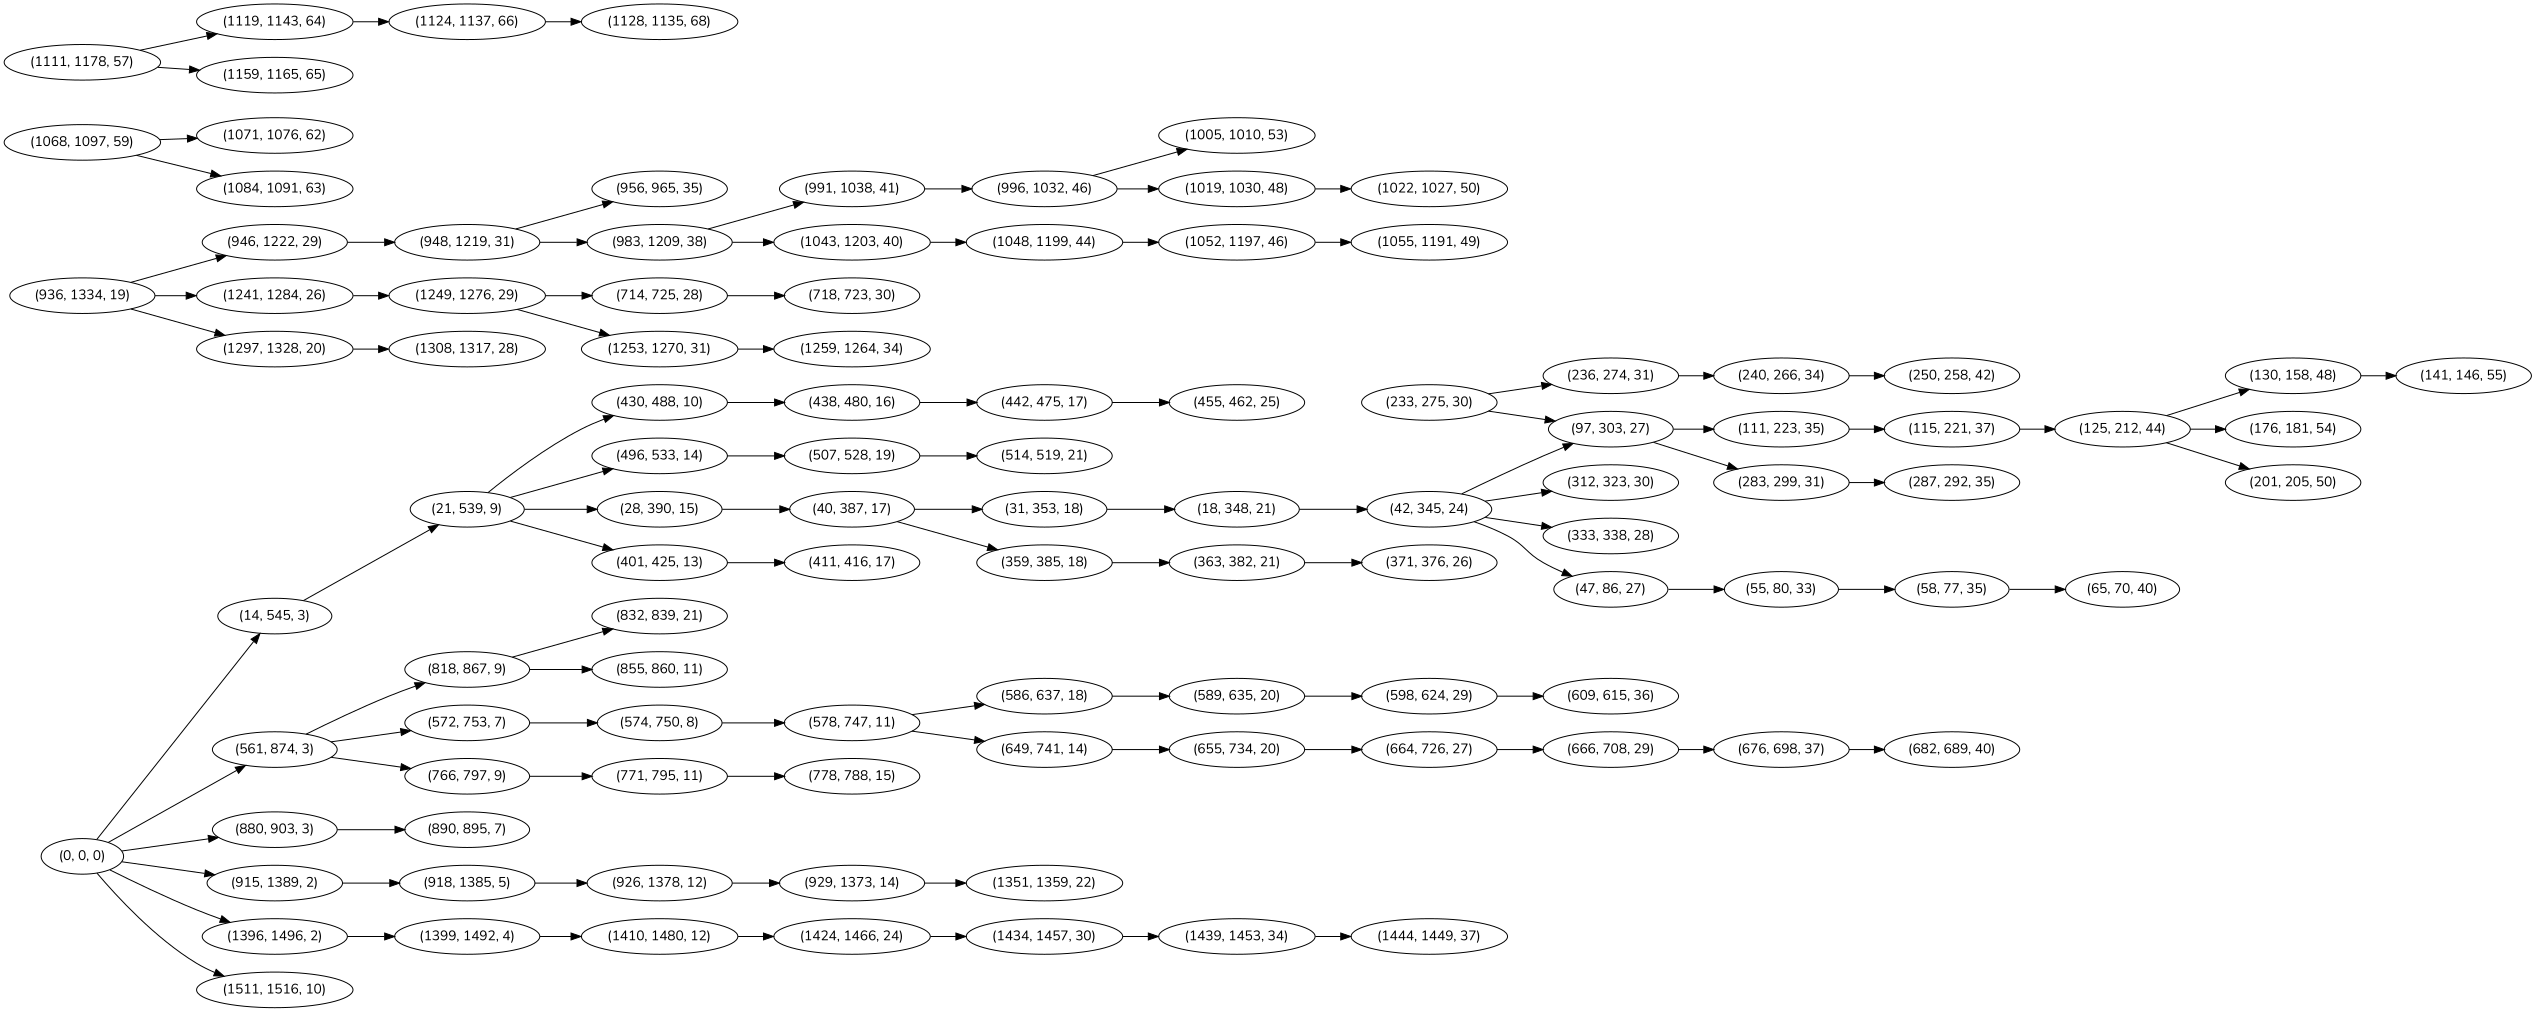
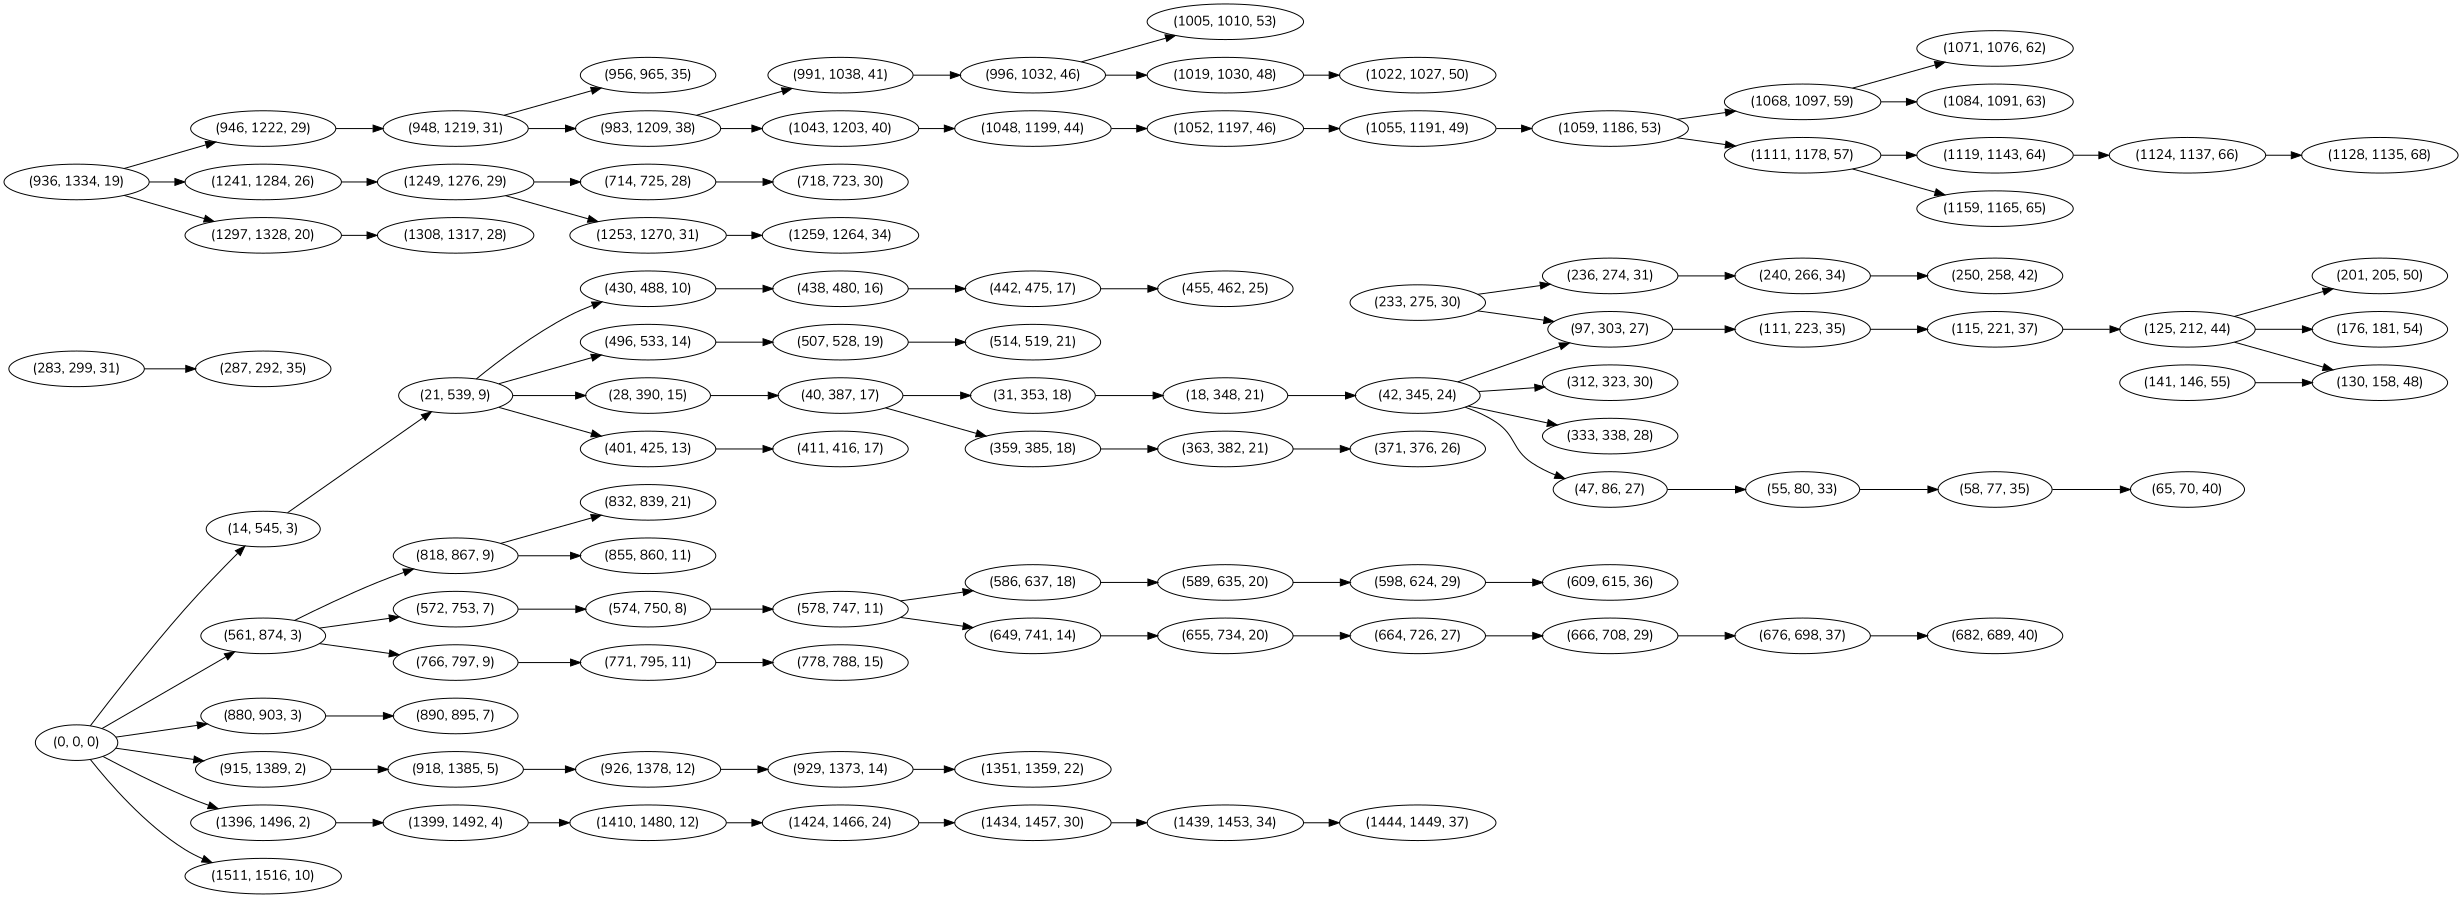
none -> (1610, 129)
(2373, 376) -> (2279, 383)
(1691, 454) -> none
